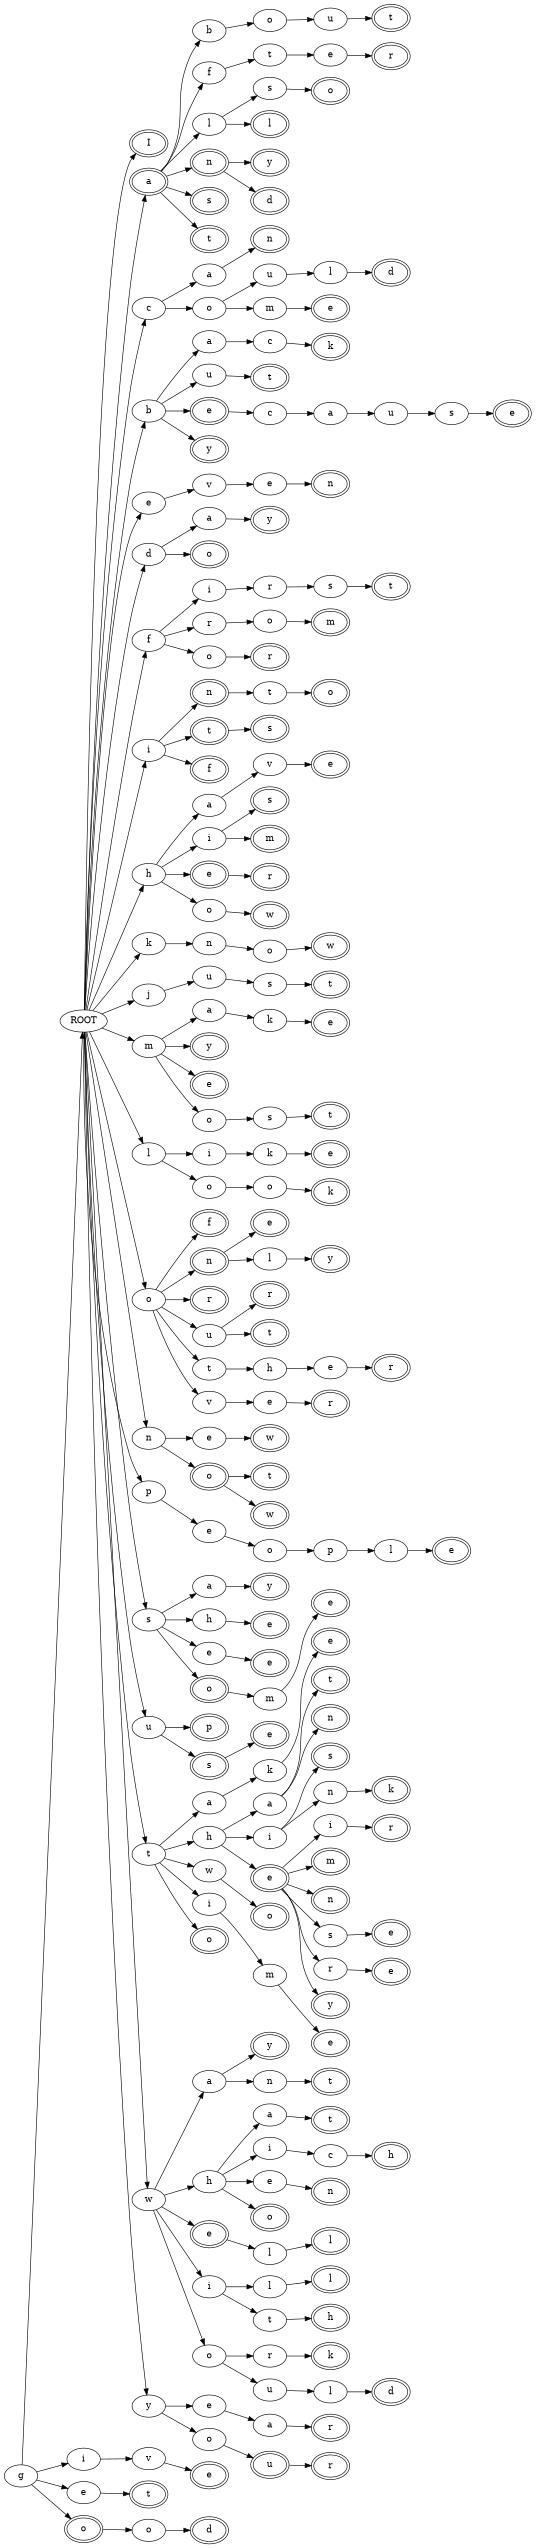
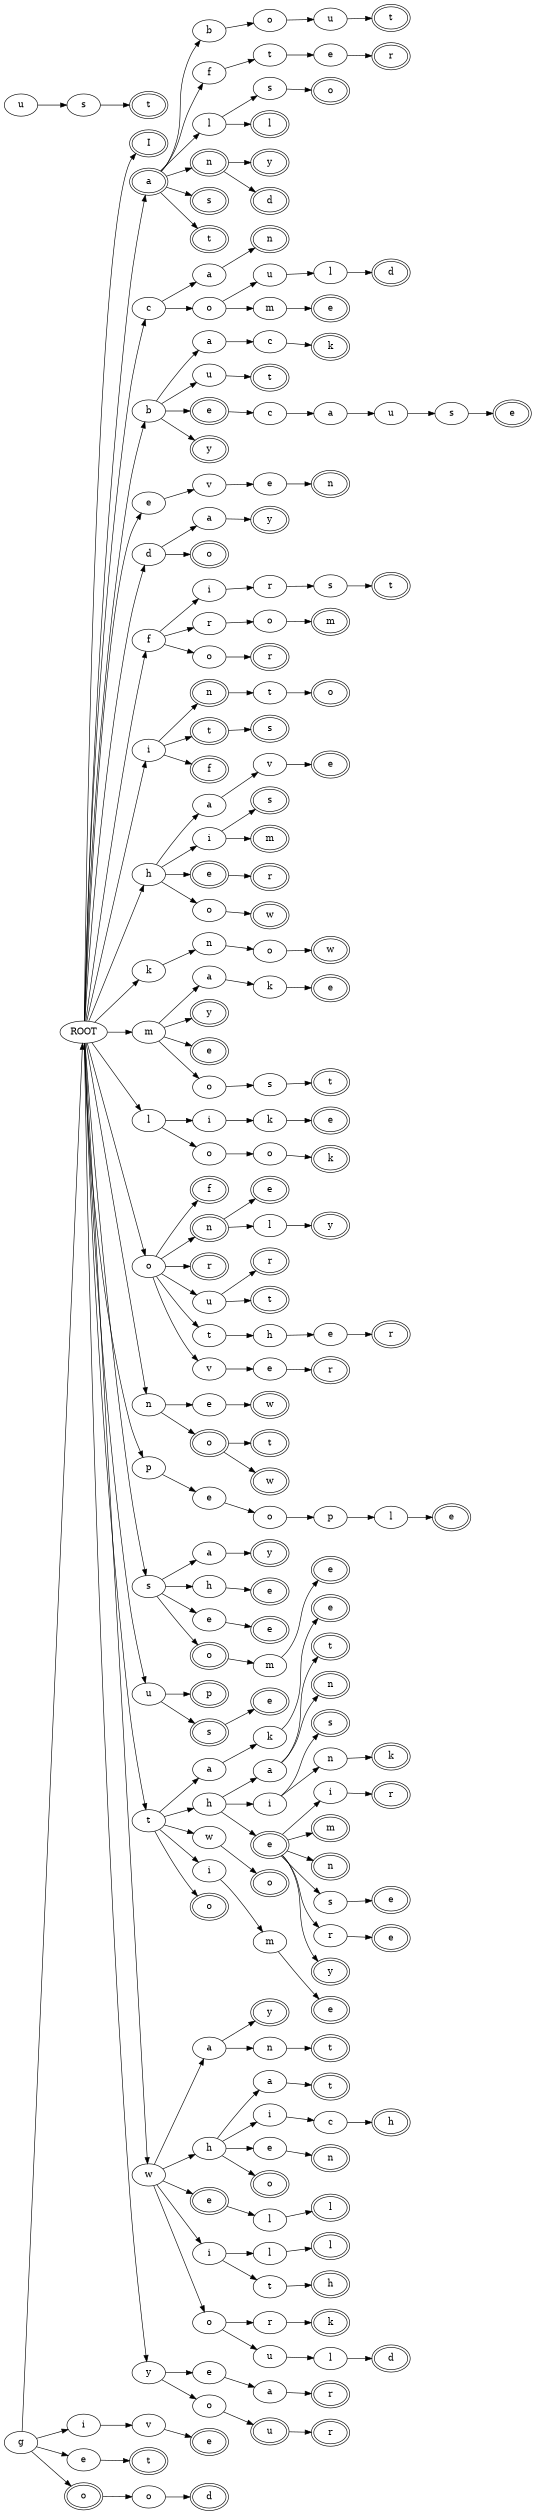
(149, 995) -> none
